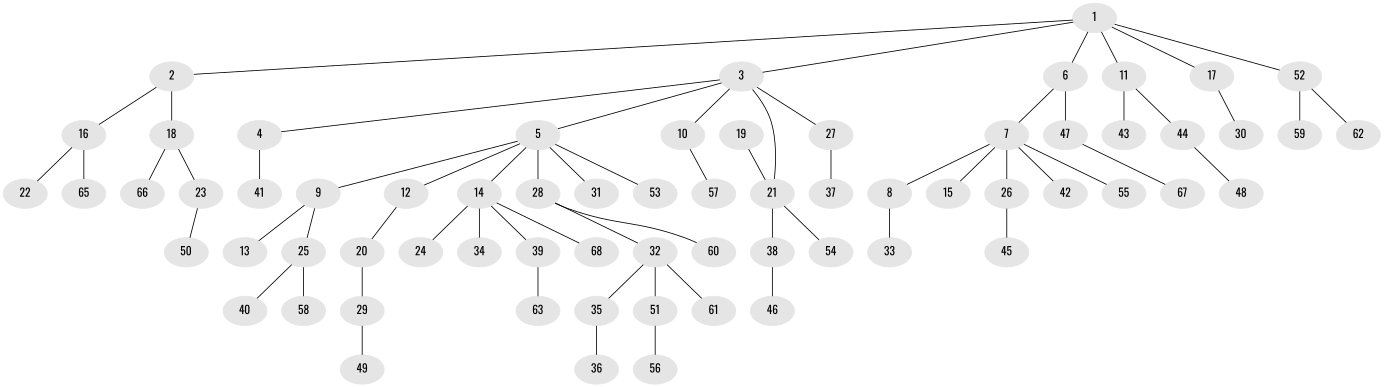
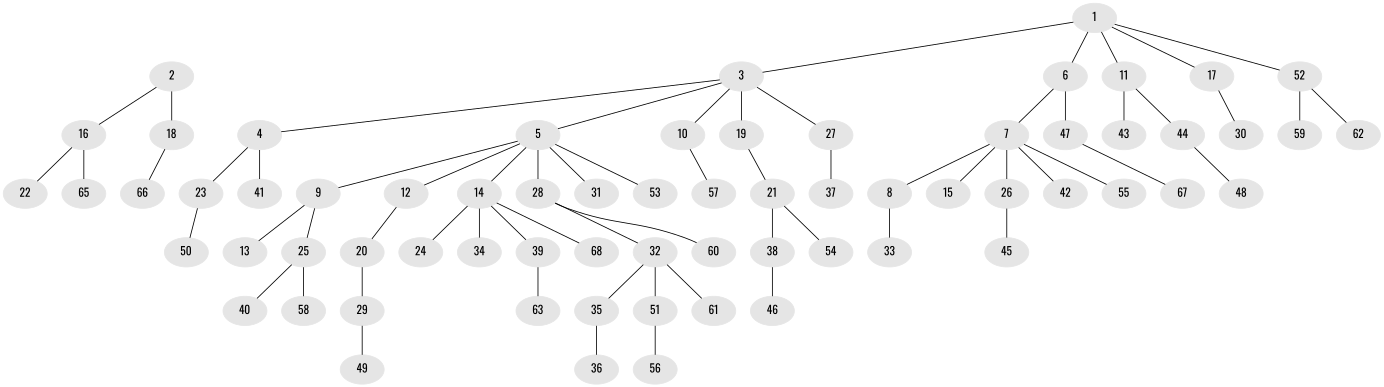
(633, 47) -> none
(773, 132) -> (741, 106)
(186, 164) -> (230, 164)
